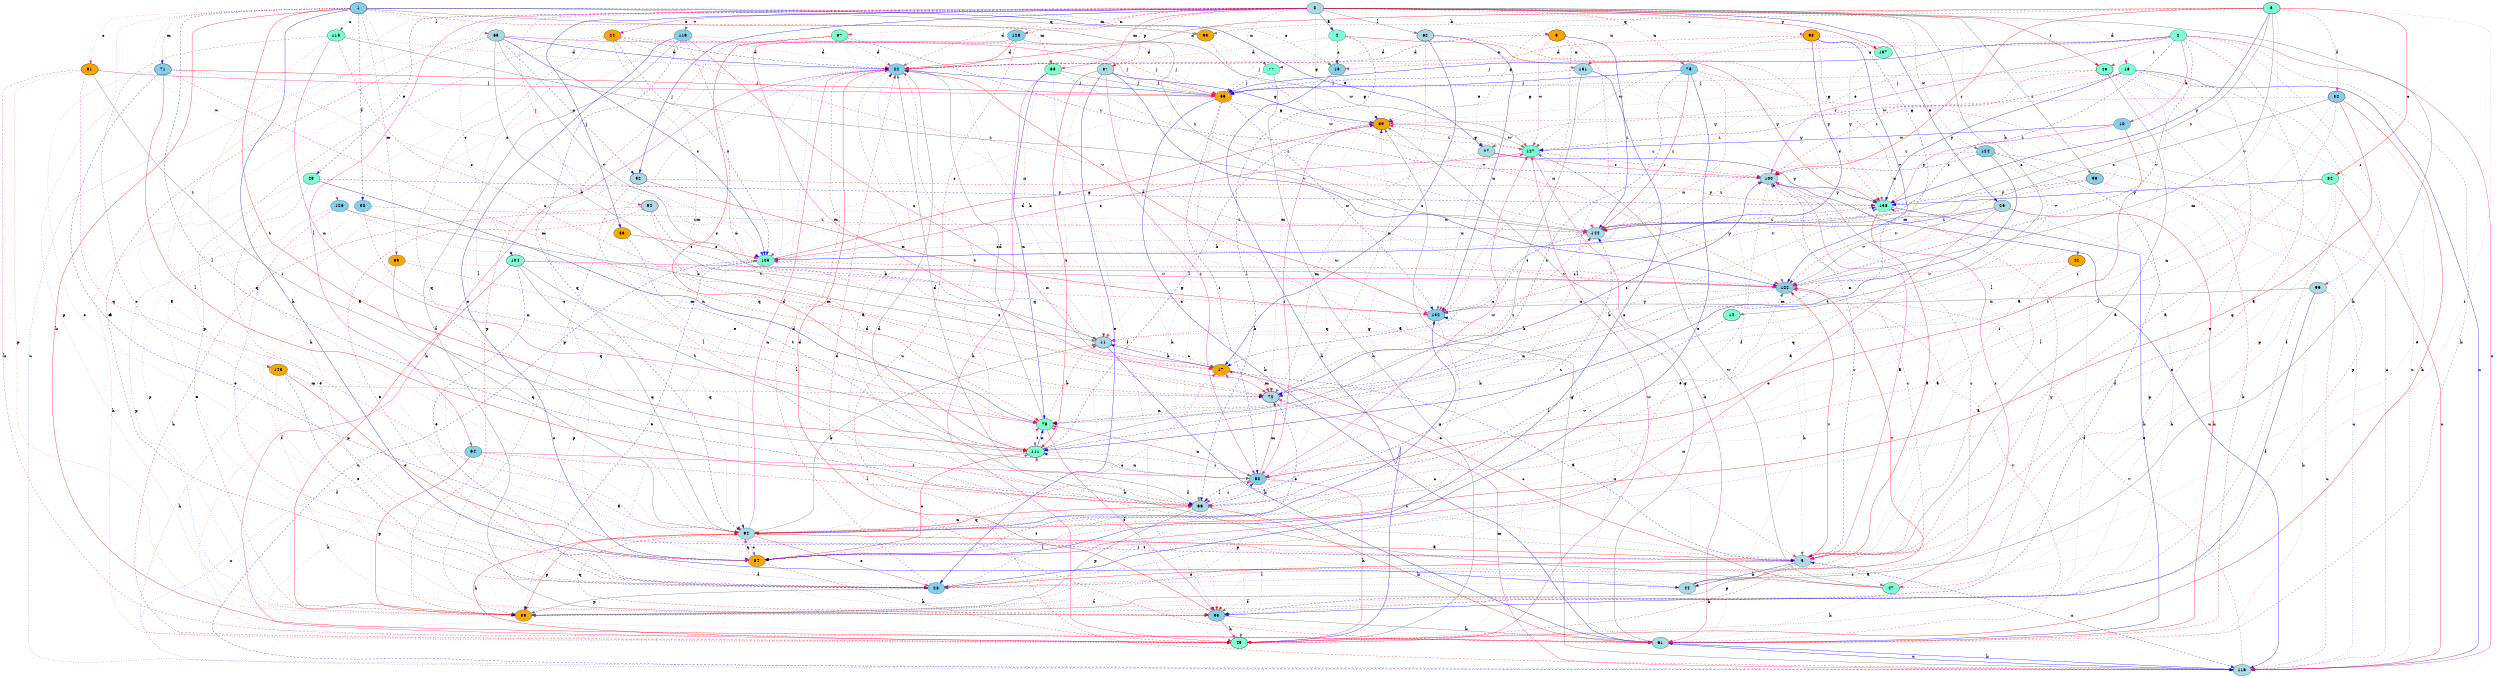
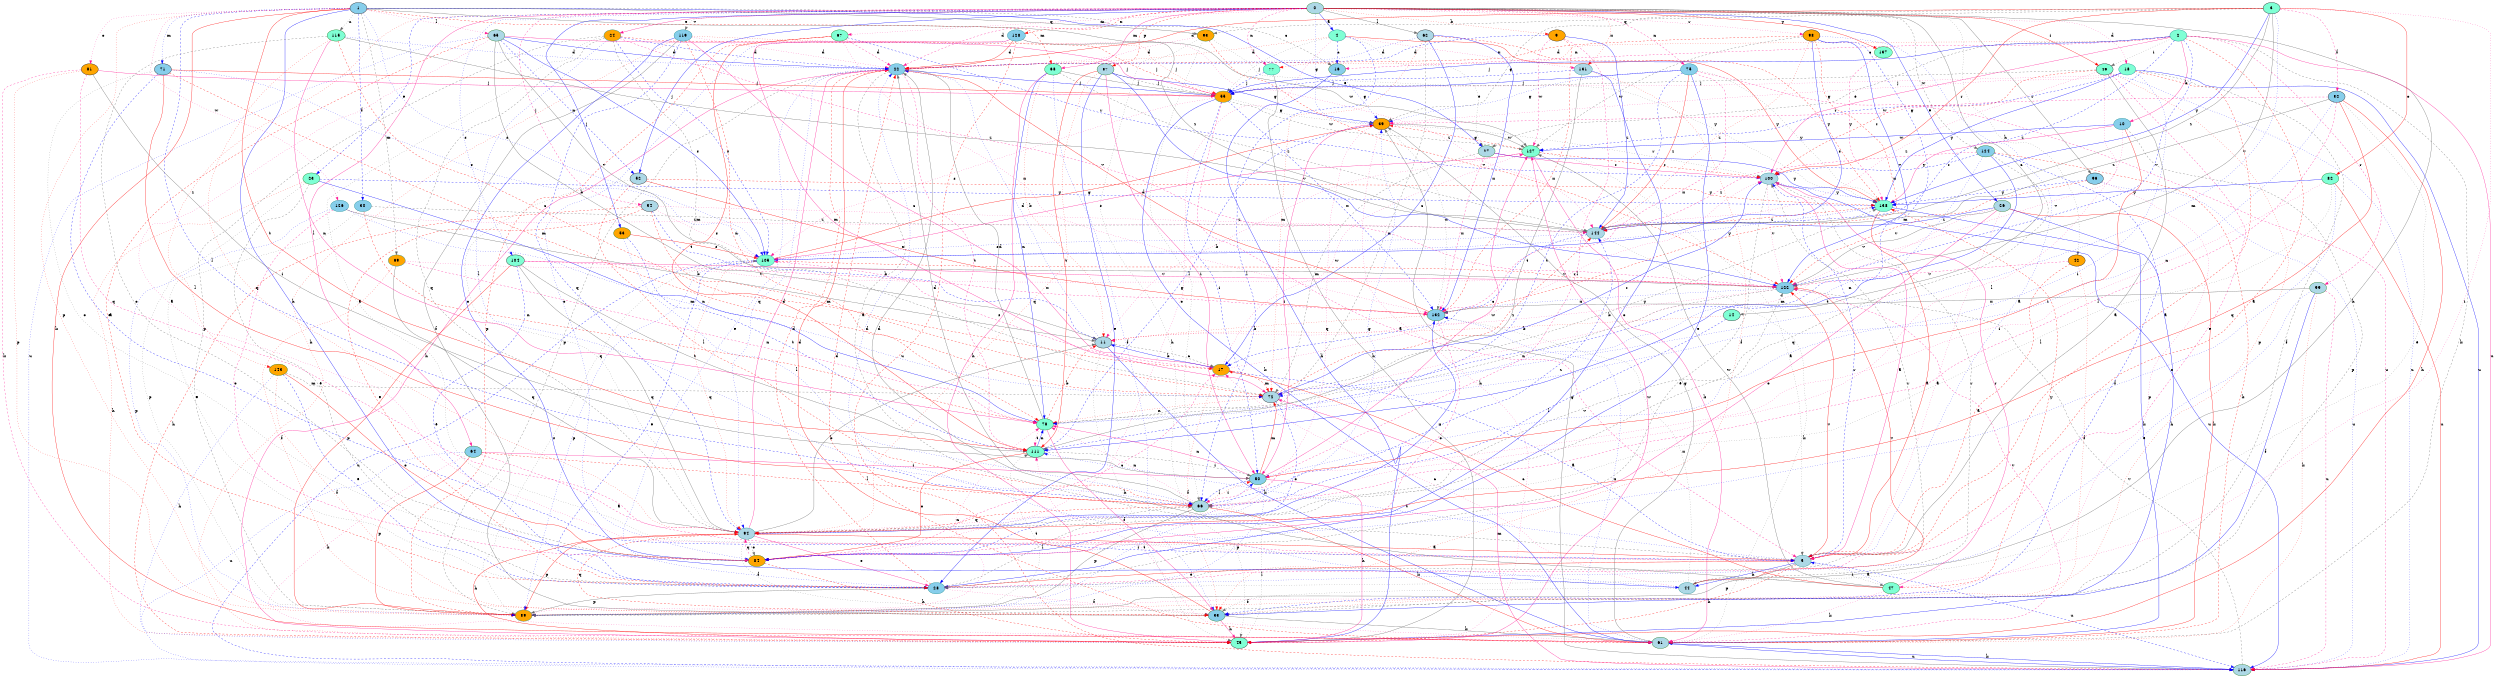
(985, 516) -> (985, 516)
(1924, 611) -> (1924, 611)
